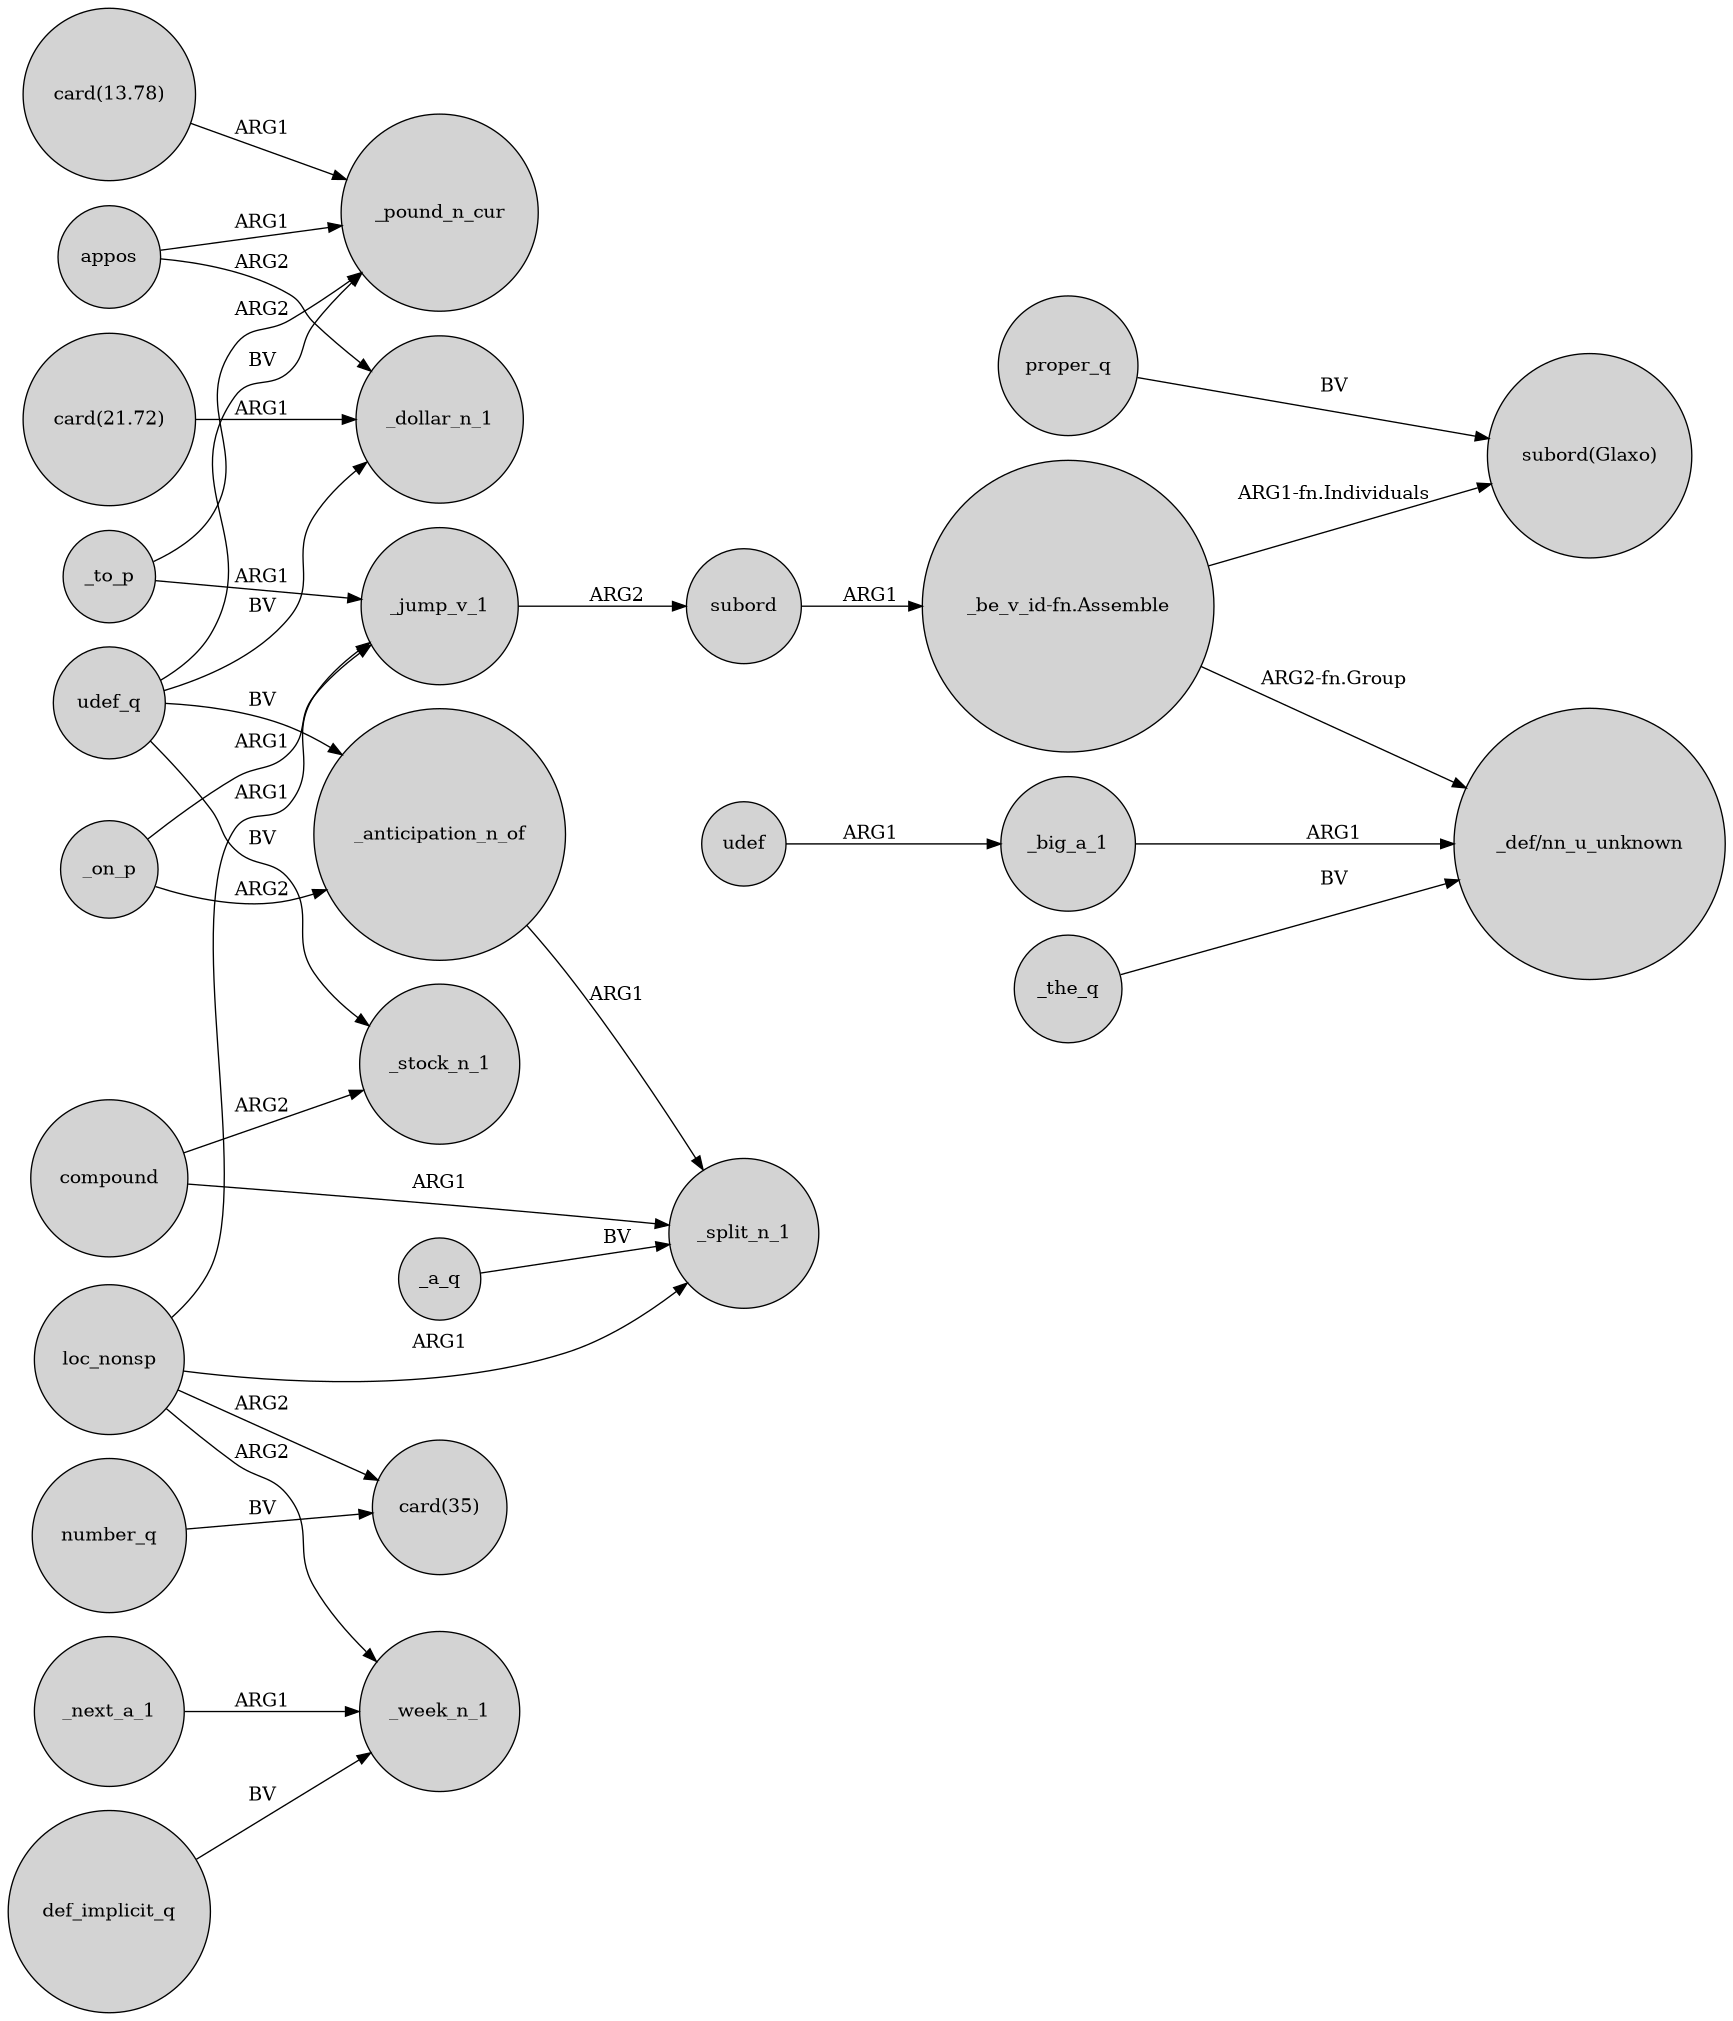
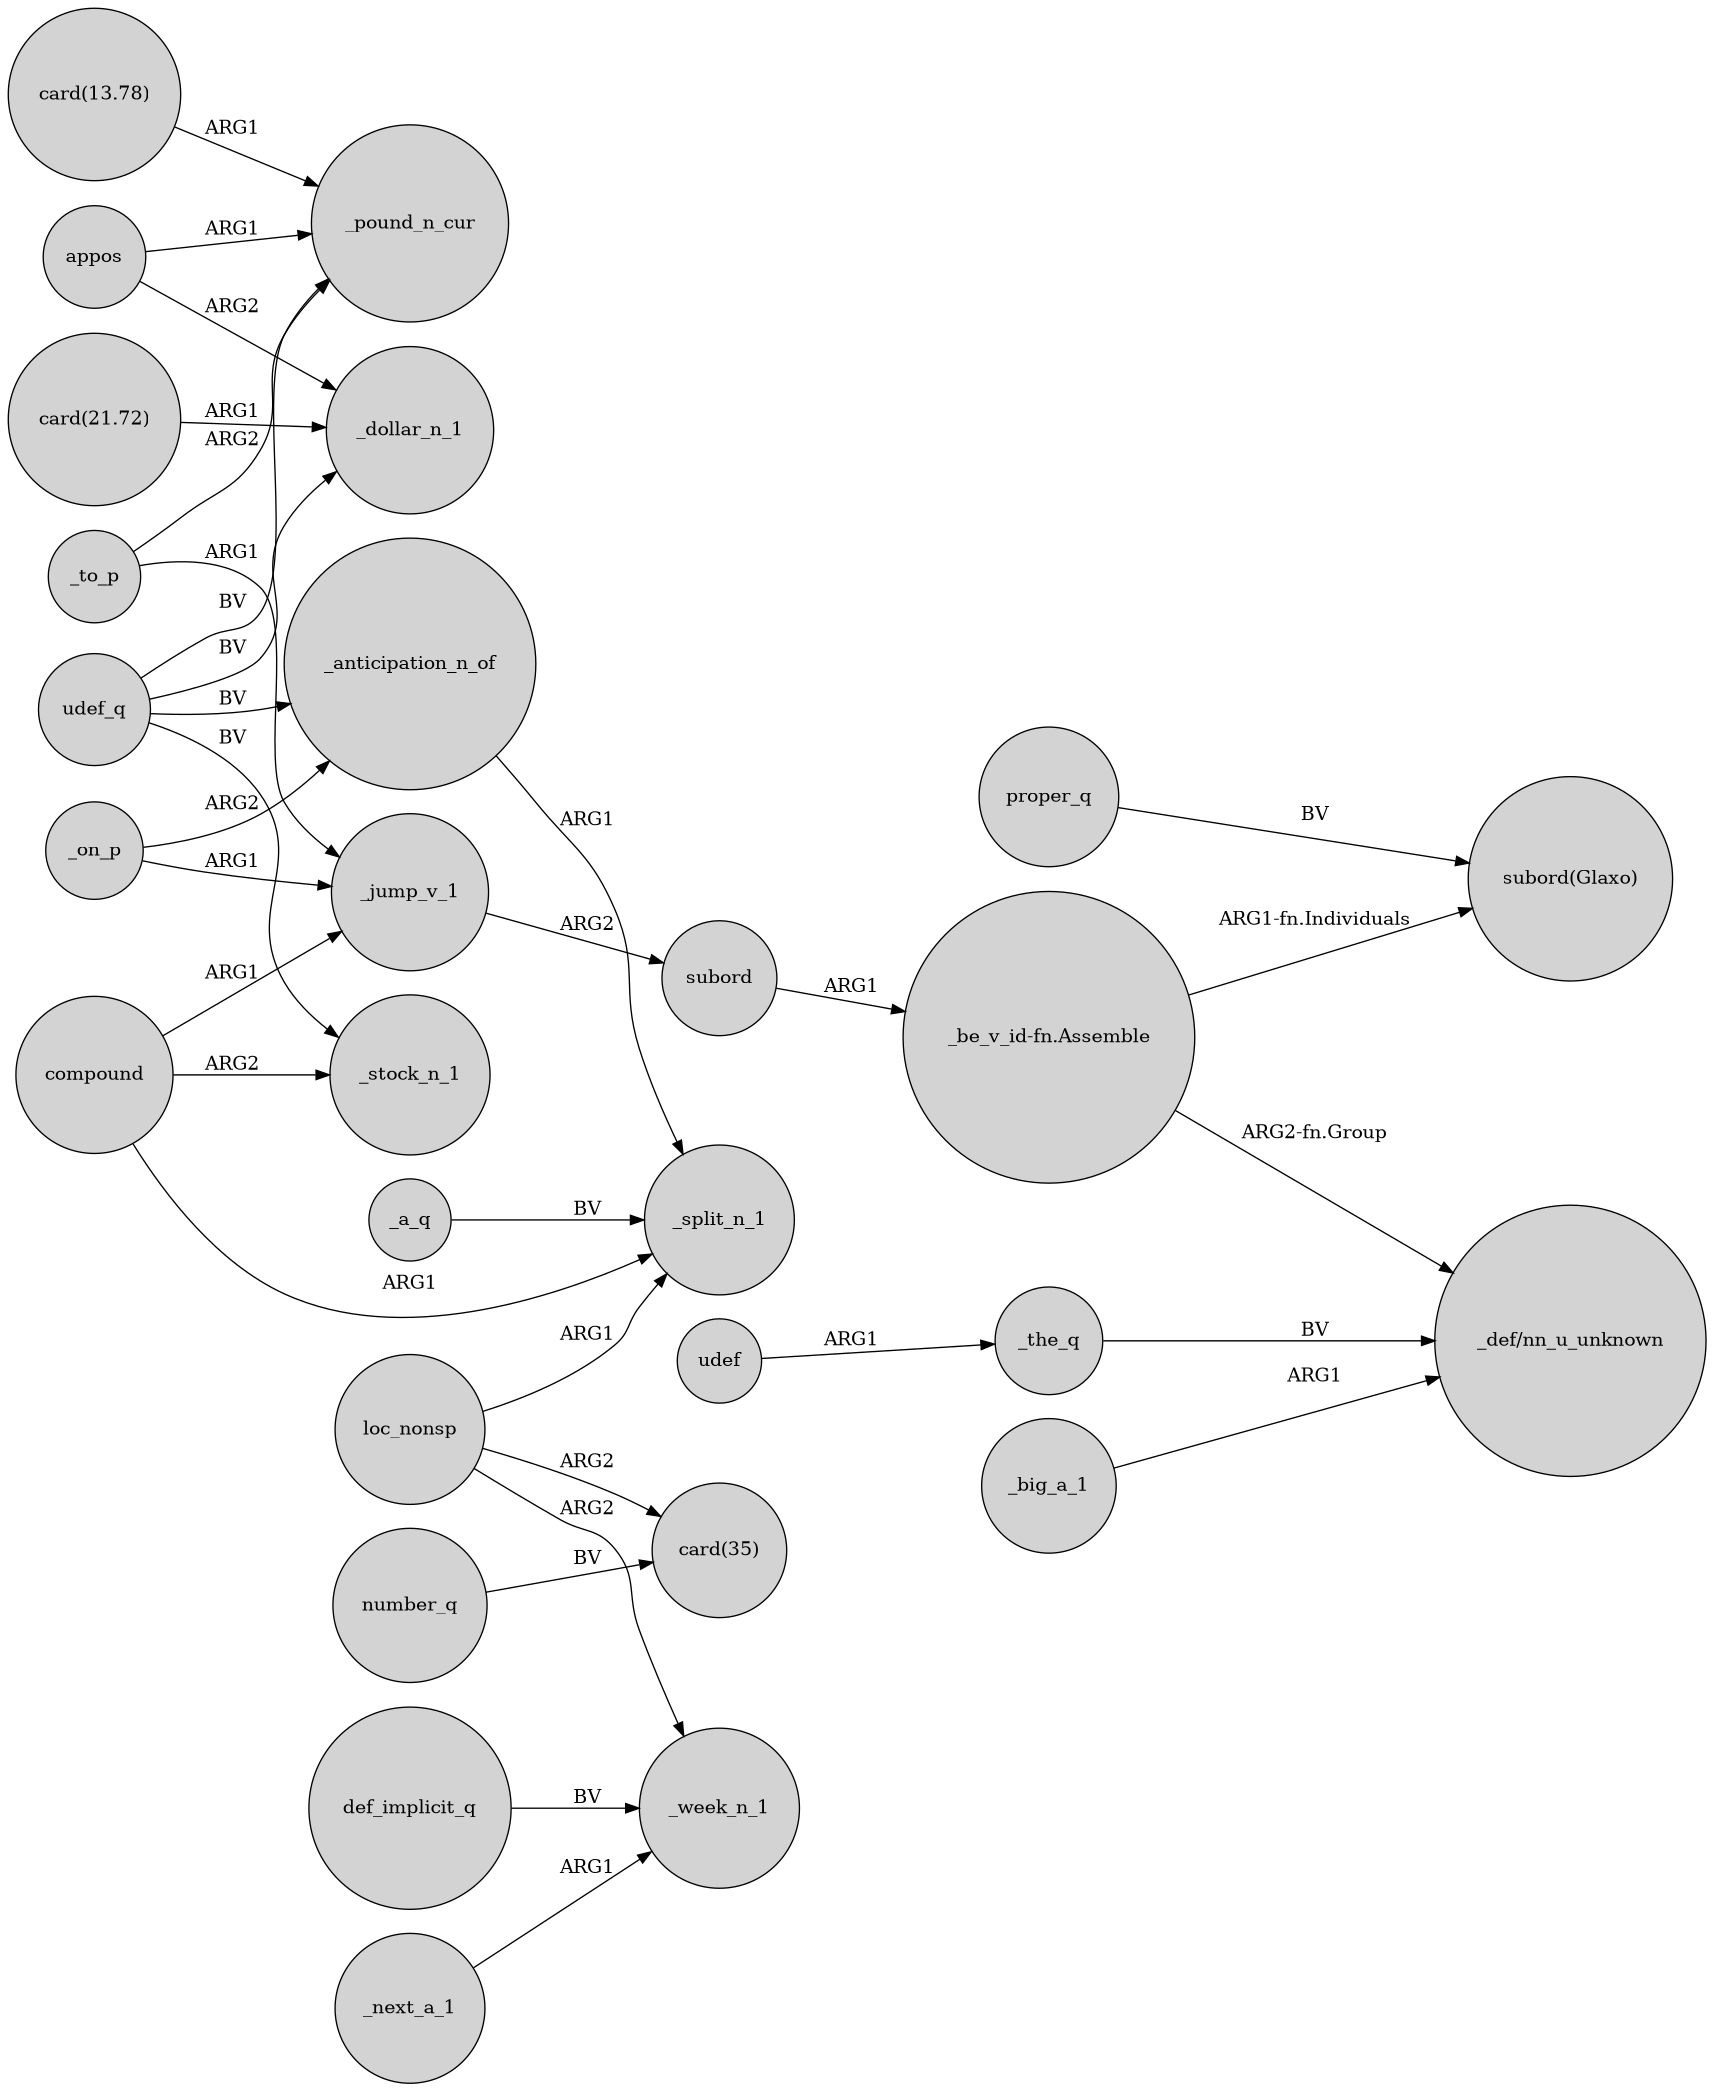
(887, 844) -> (871, 1352)
(214, 959) -> (246, 987)
